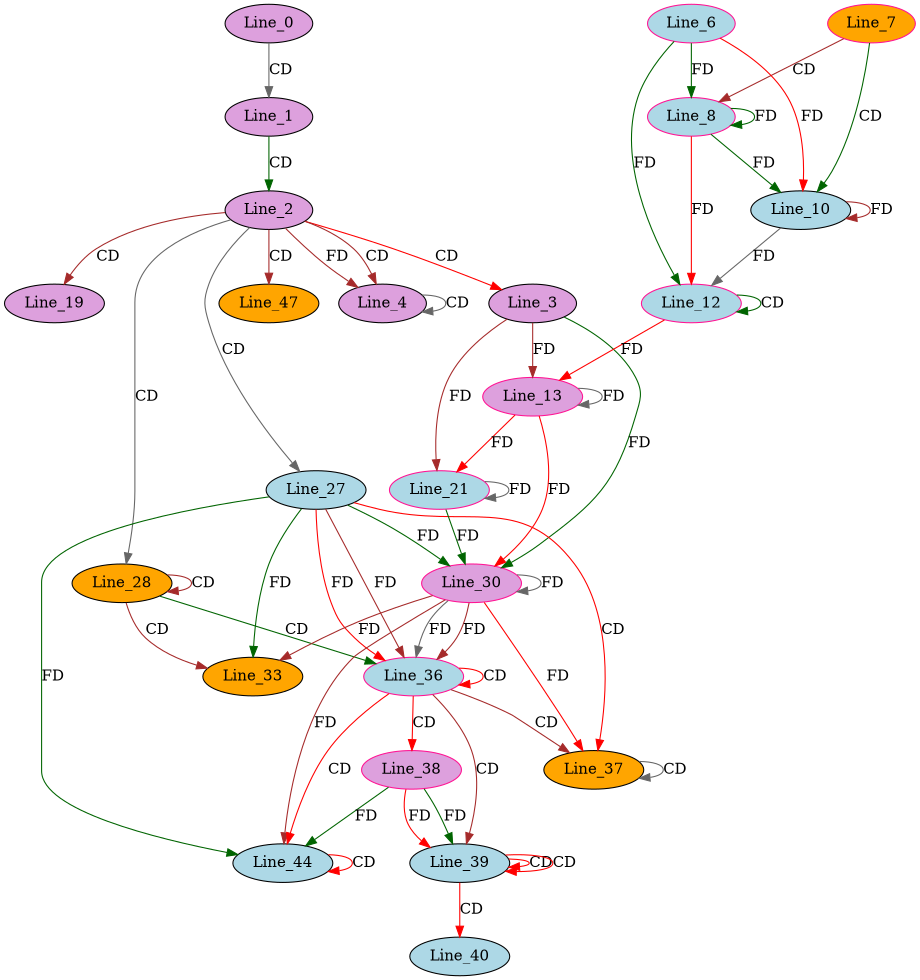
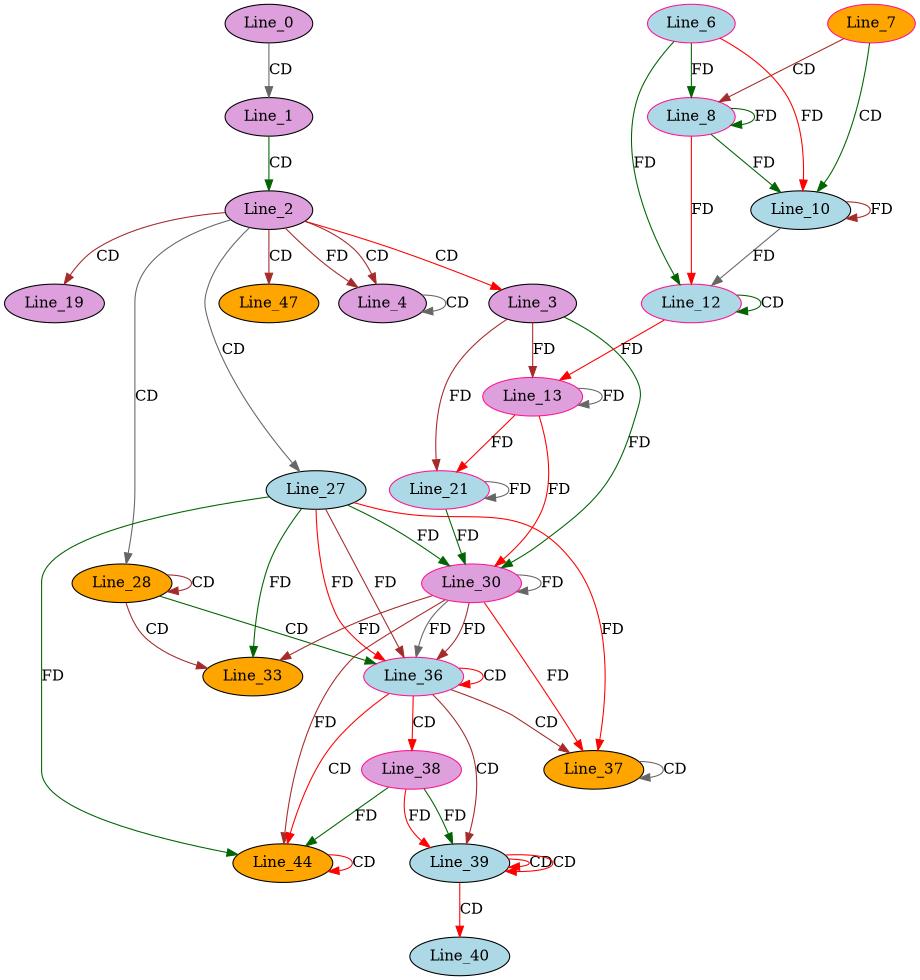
(613, 630) -> (613, 630)
(283, 863) -> (283, 863)
